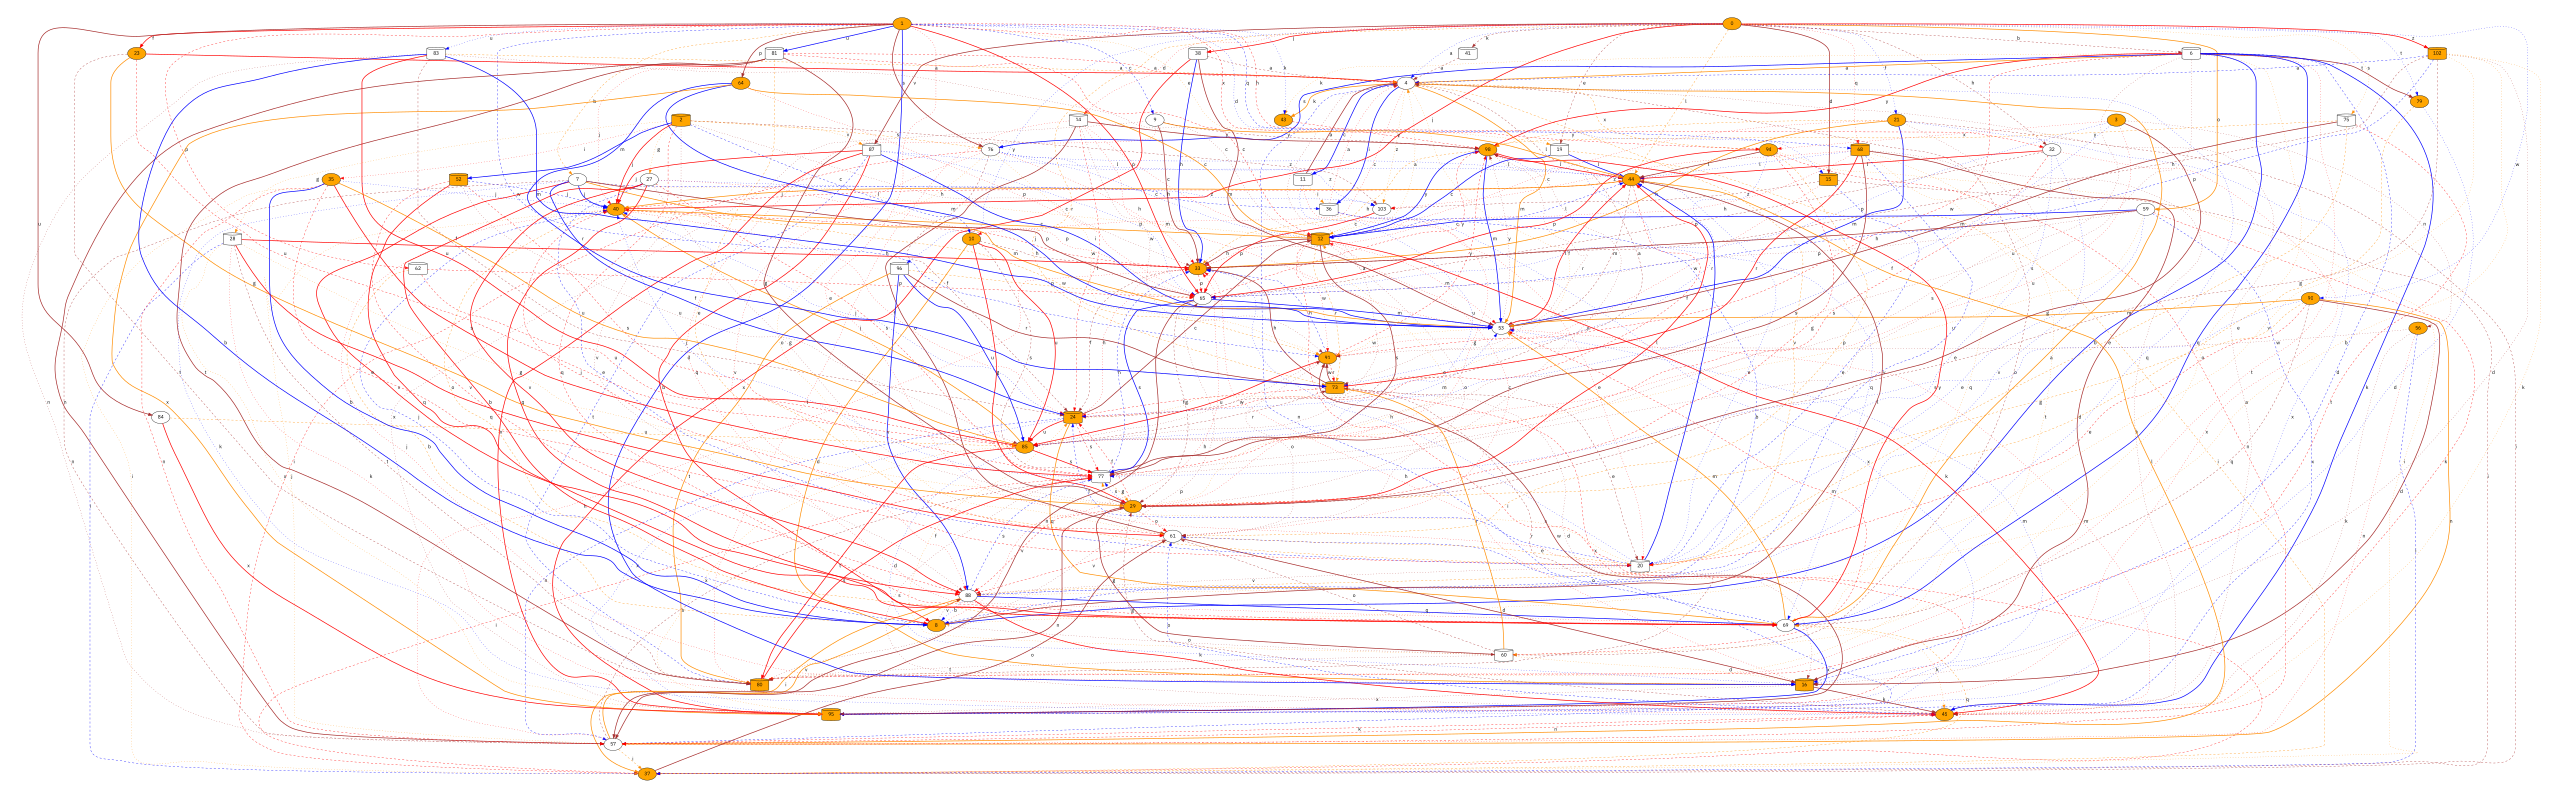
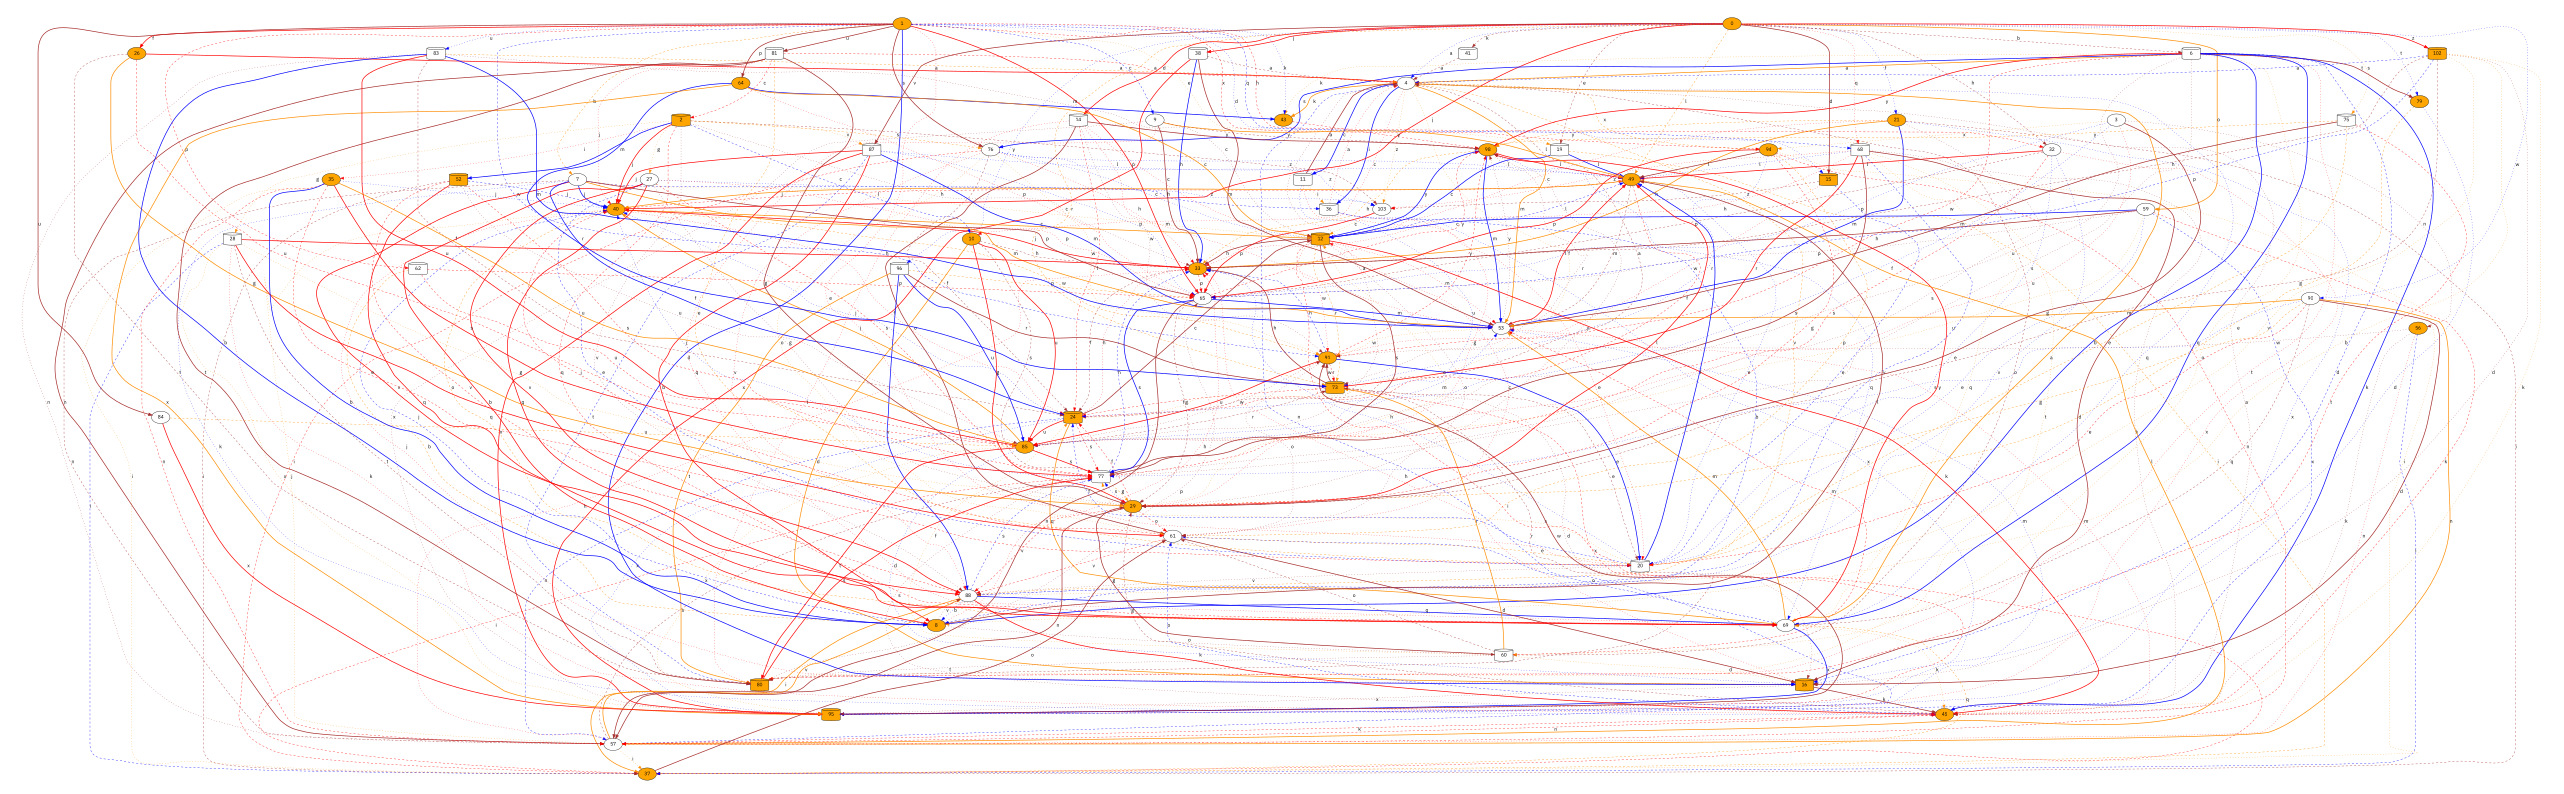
(840, 38) -> (840, 38)
(1263, 39) -> (1263, 39)
(137, 53) -> (137, 53)
(1077, 83) -> (741, 98)
(2116, 120) -> (2116, 120)
(1944, 135) -> (1944, 135)
(1860, 150) -> (1860, 150)
(1631, 180) -> (1631, 180)
(1407, 194) -> none
(1012, 233) -> (1062, 107)
(994, 235) -> (994, 235)
(1096, 239) -> (1096, 239)
(2310, 298) -> (2310, 298)
none -> (1538, 394)
(2487, 750) -> (203, 586)
(629, 758) -> (629, 758)
